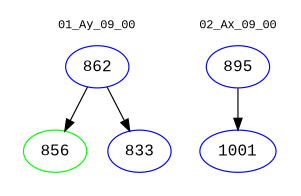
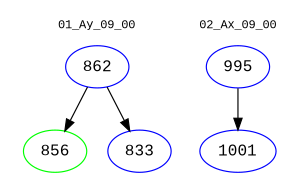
(238, 67) -> (238, 67)
